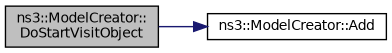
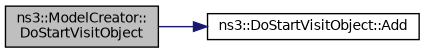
(297, 27) -> (313, 27)
